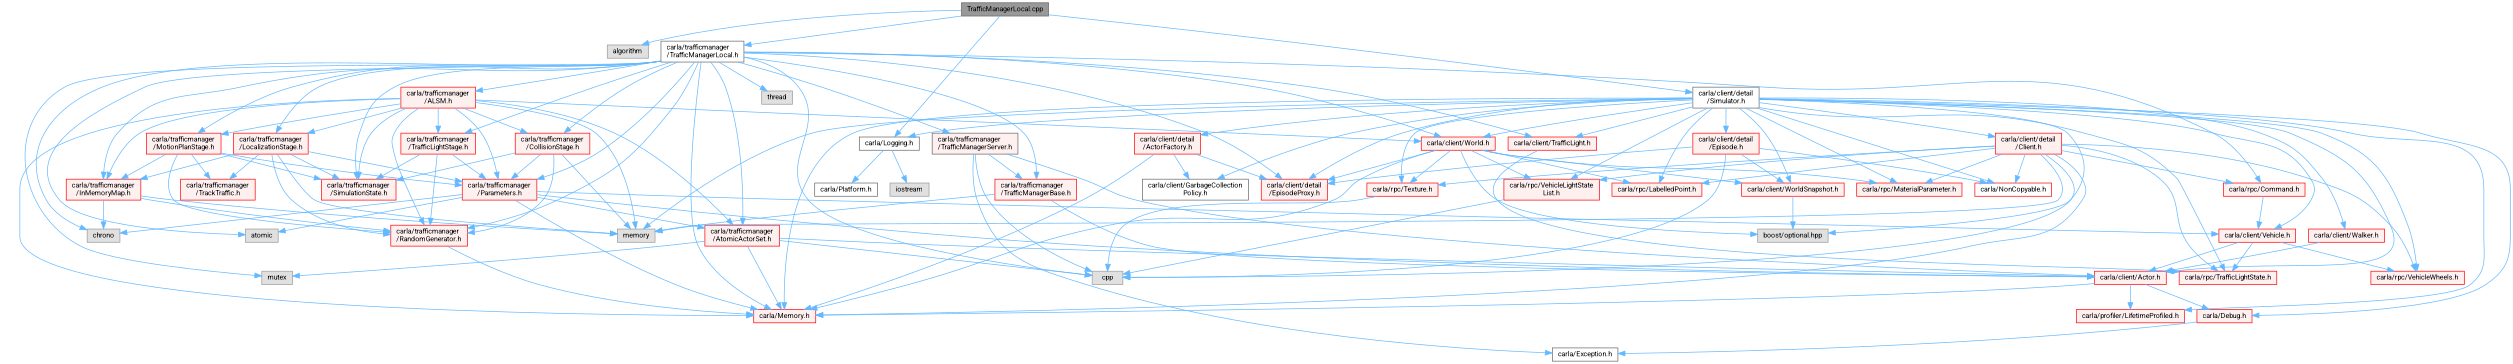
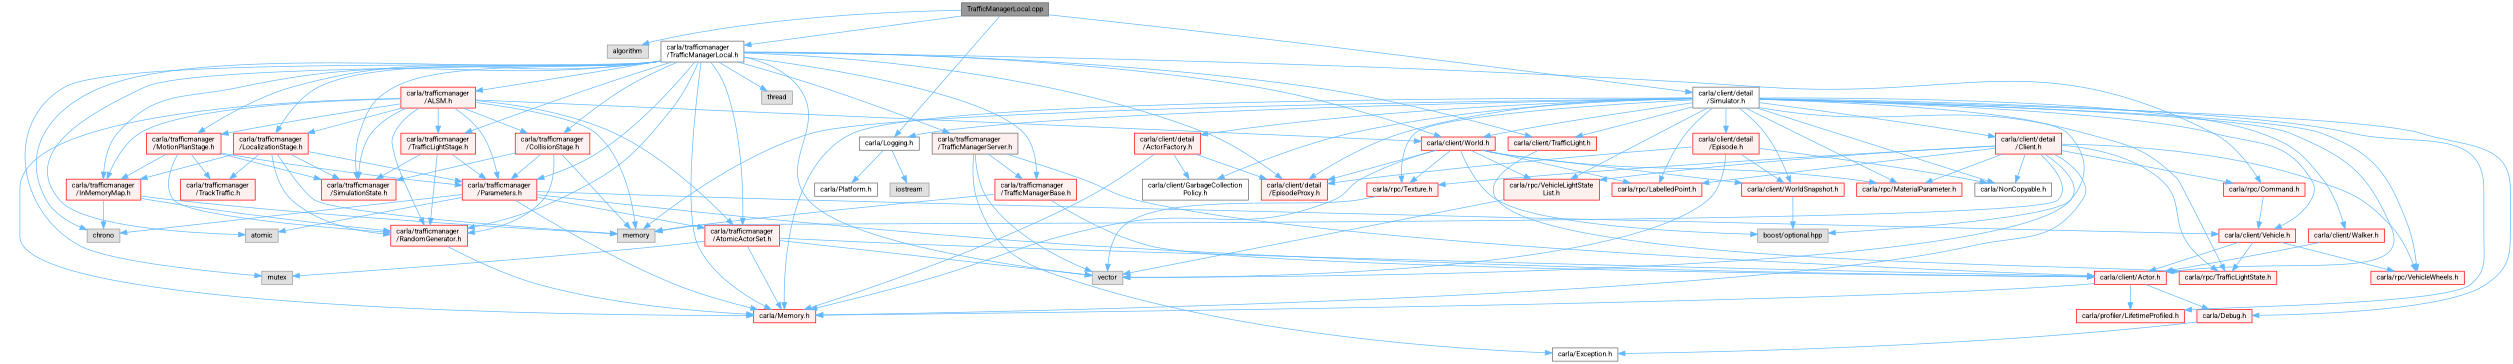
(2013, 190) -> (2013, 190)
(1108, 278) -> (1108, 278)
